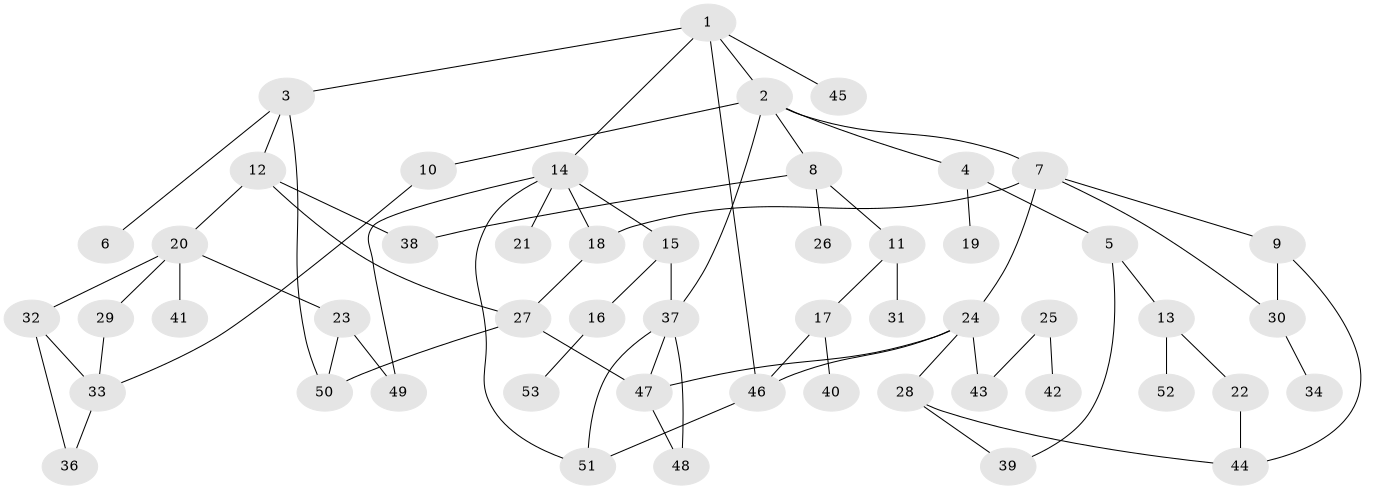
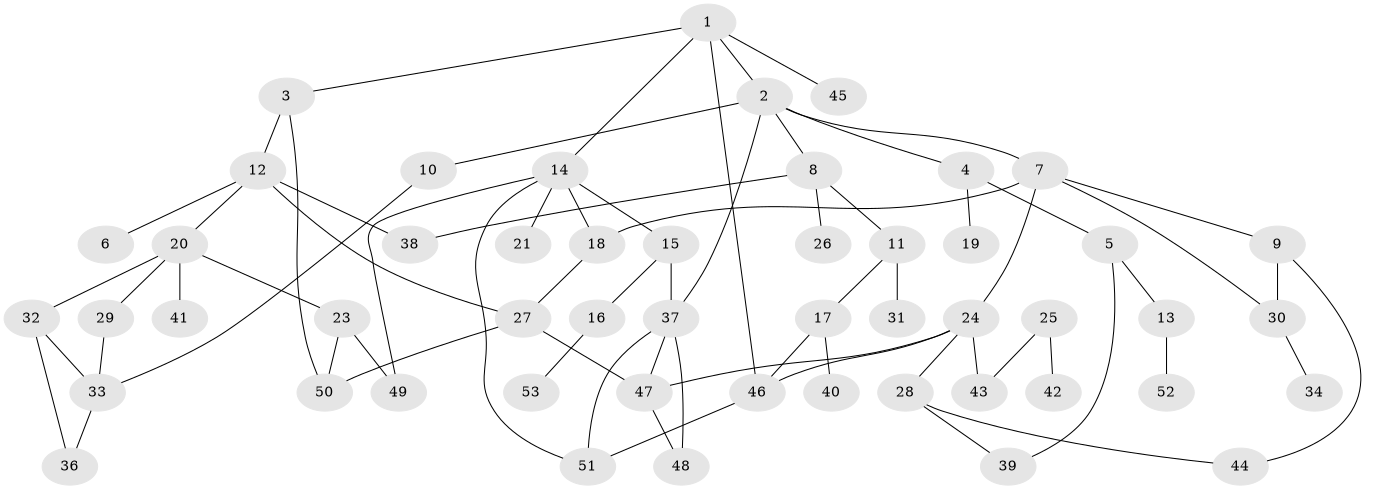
(196, 171) -> (182, 208)
(1241, 393) -> none
